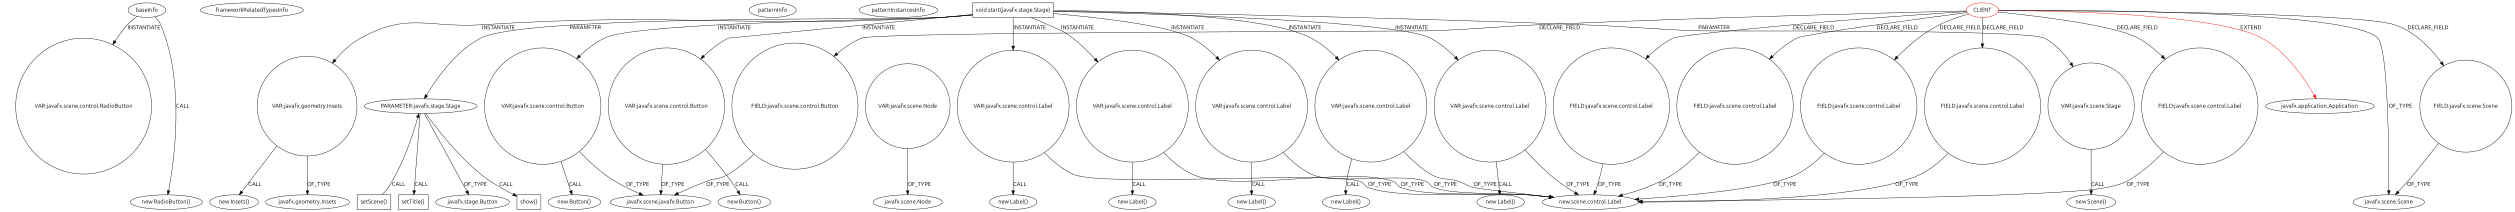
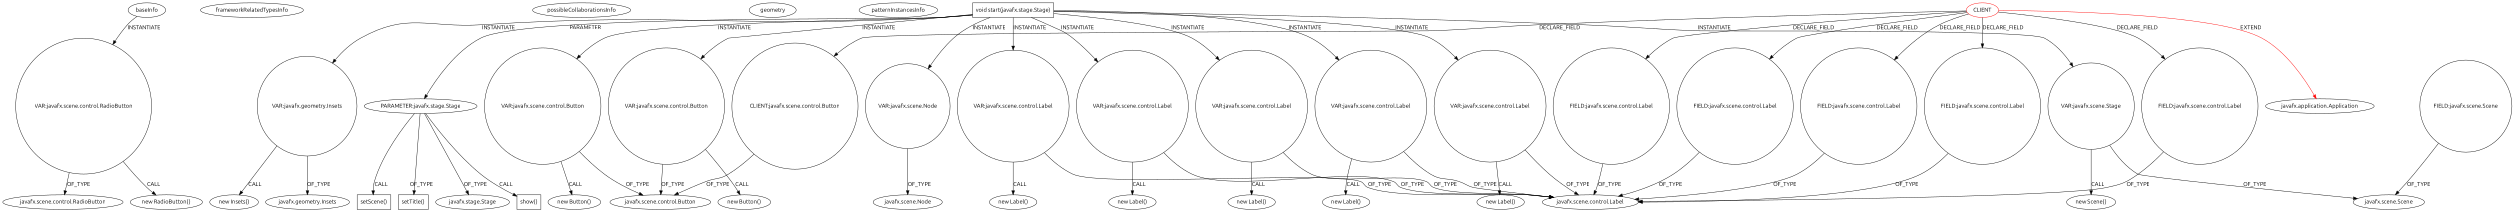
none -> (582, 10)
(773, 10) -> (773, 10)
(2273, 15) -> none
(2266, 17) -> (2225, 185)
(1714, 28) -> (1714, 28)
none -> (955, 37)
(176, 102) -> (137, 178)
(795, 106) -> (795, 106)
(404, 158) -> (389, 150)
(421, 184) -> (421, 184)
none -> (63, 202)
(473, 202) -> (473, 202)
(660, 202) -> (660, 202)
(1590, 202) -> (1590, 202)
